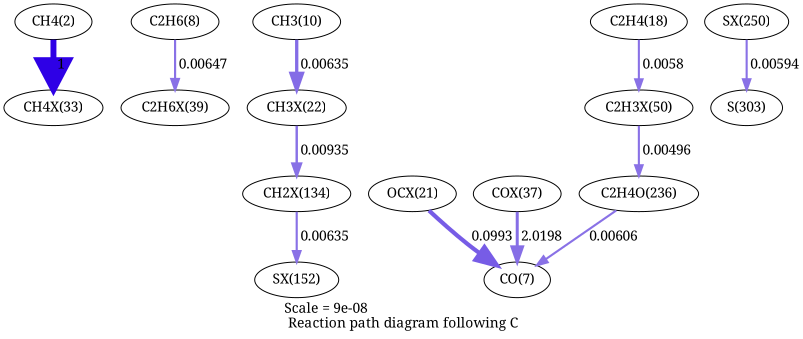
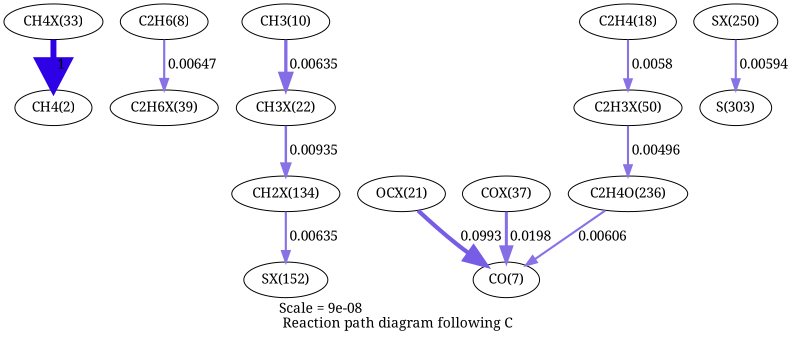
(53, 50) -> (53, 50)
(540, 237) -> (529, 237)
